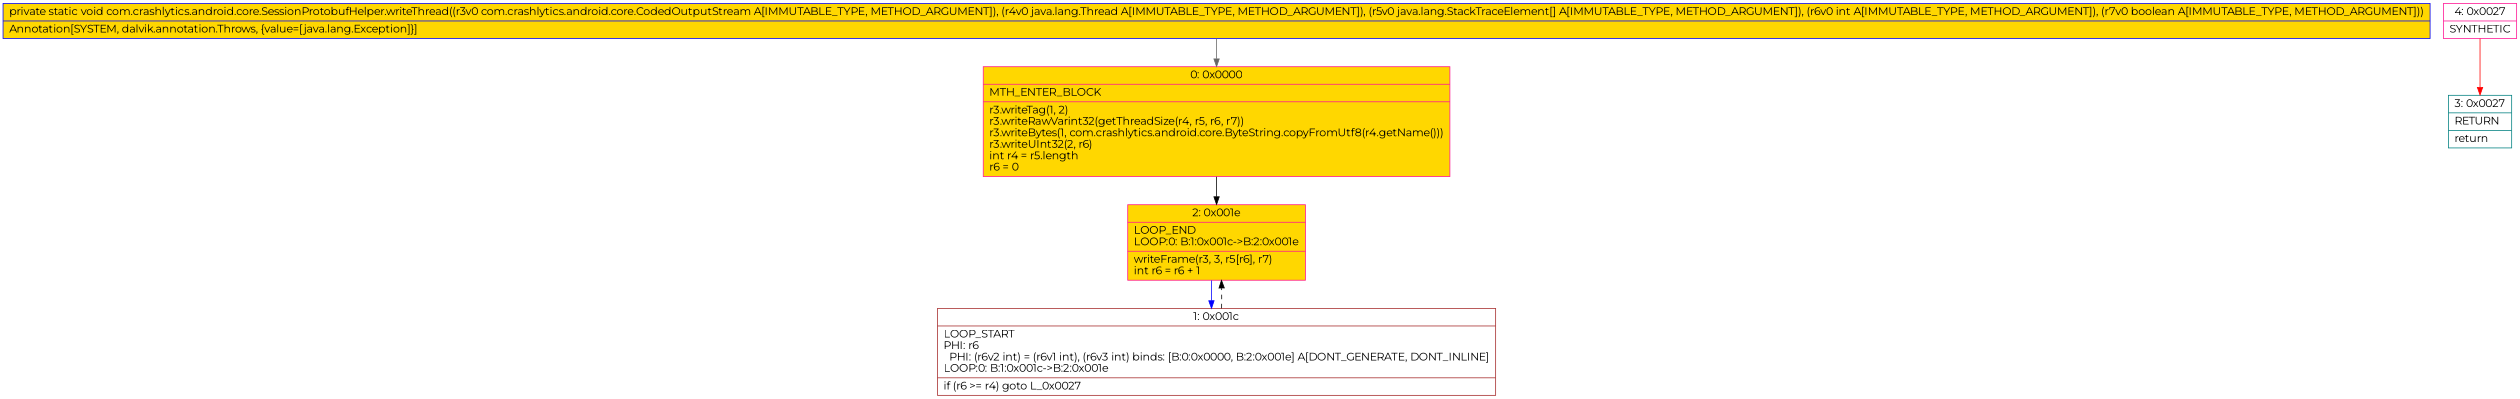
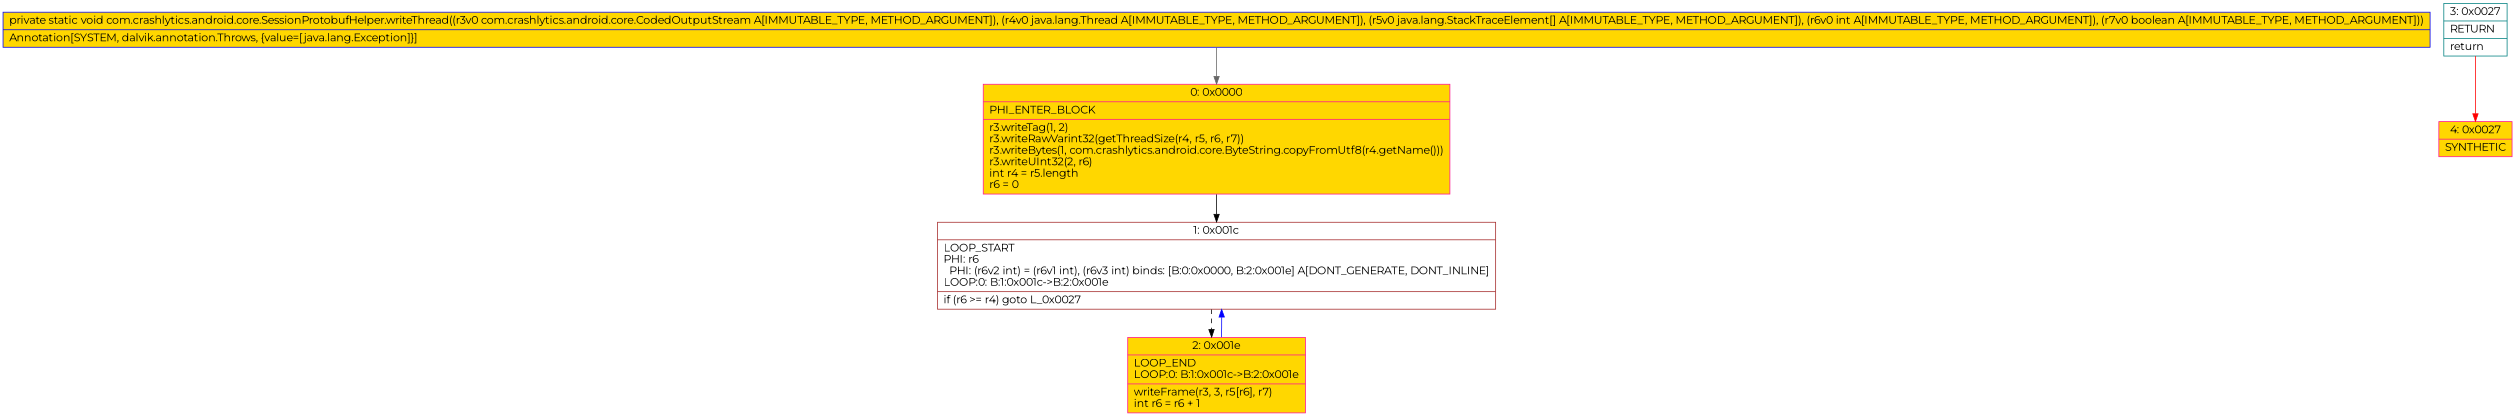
(2480, 21) -> (2475, 139)
(2480, 63) -> (2475, 85)
(1045, 93) -> (1042, 110)
(1217, 187) -> (1217, 204)
